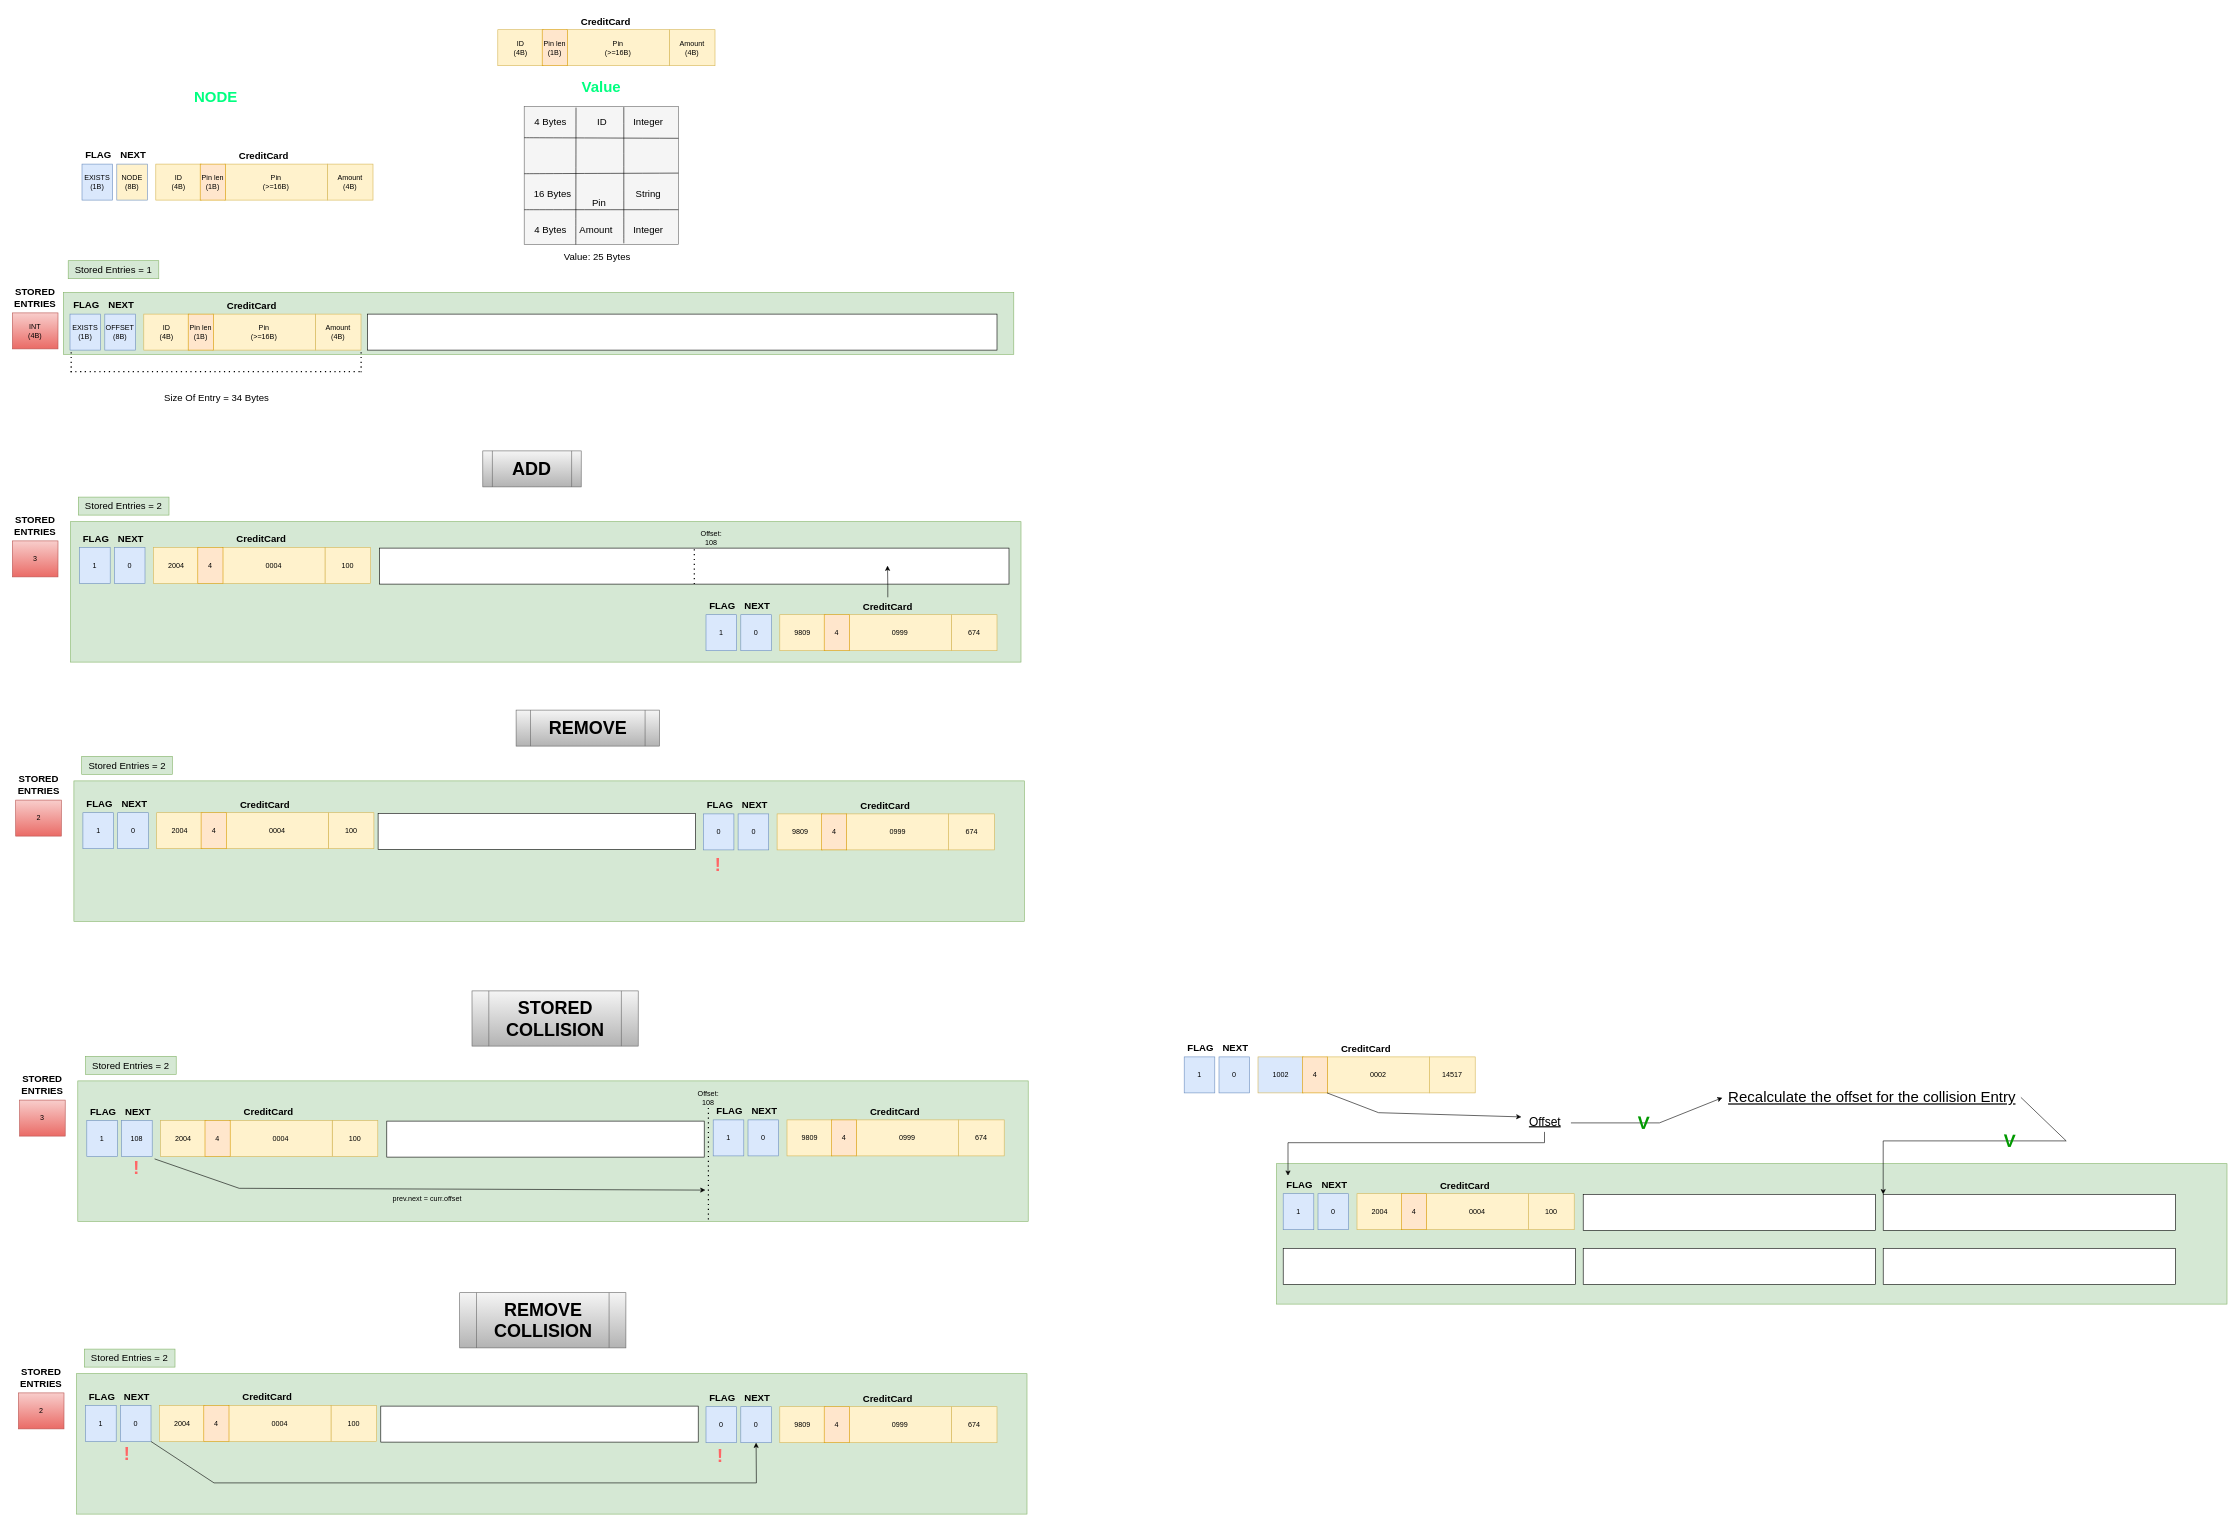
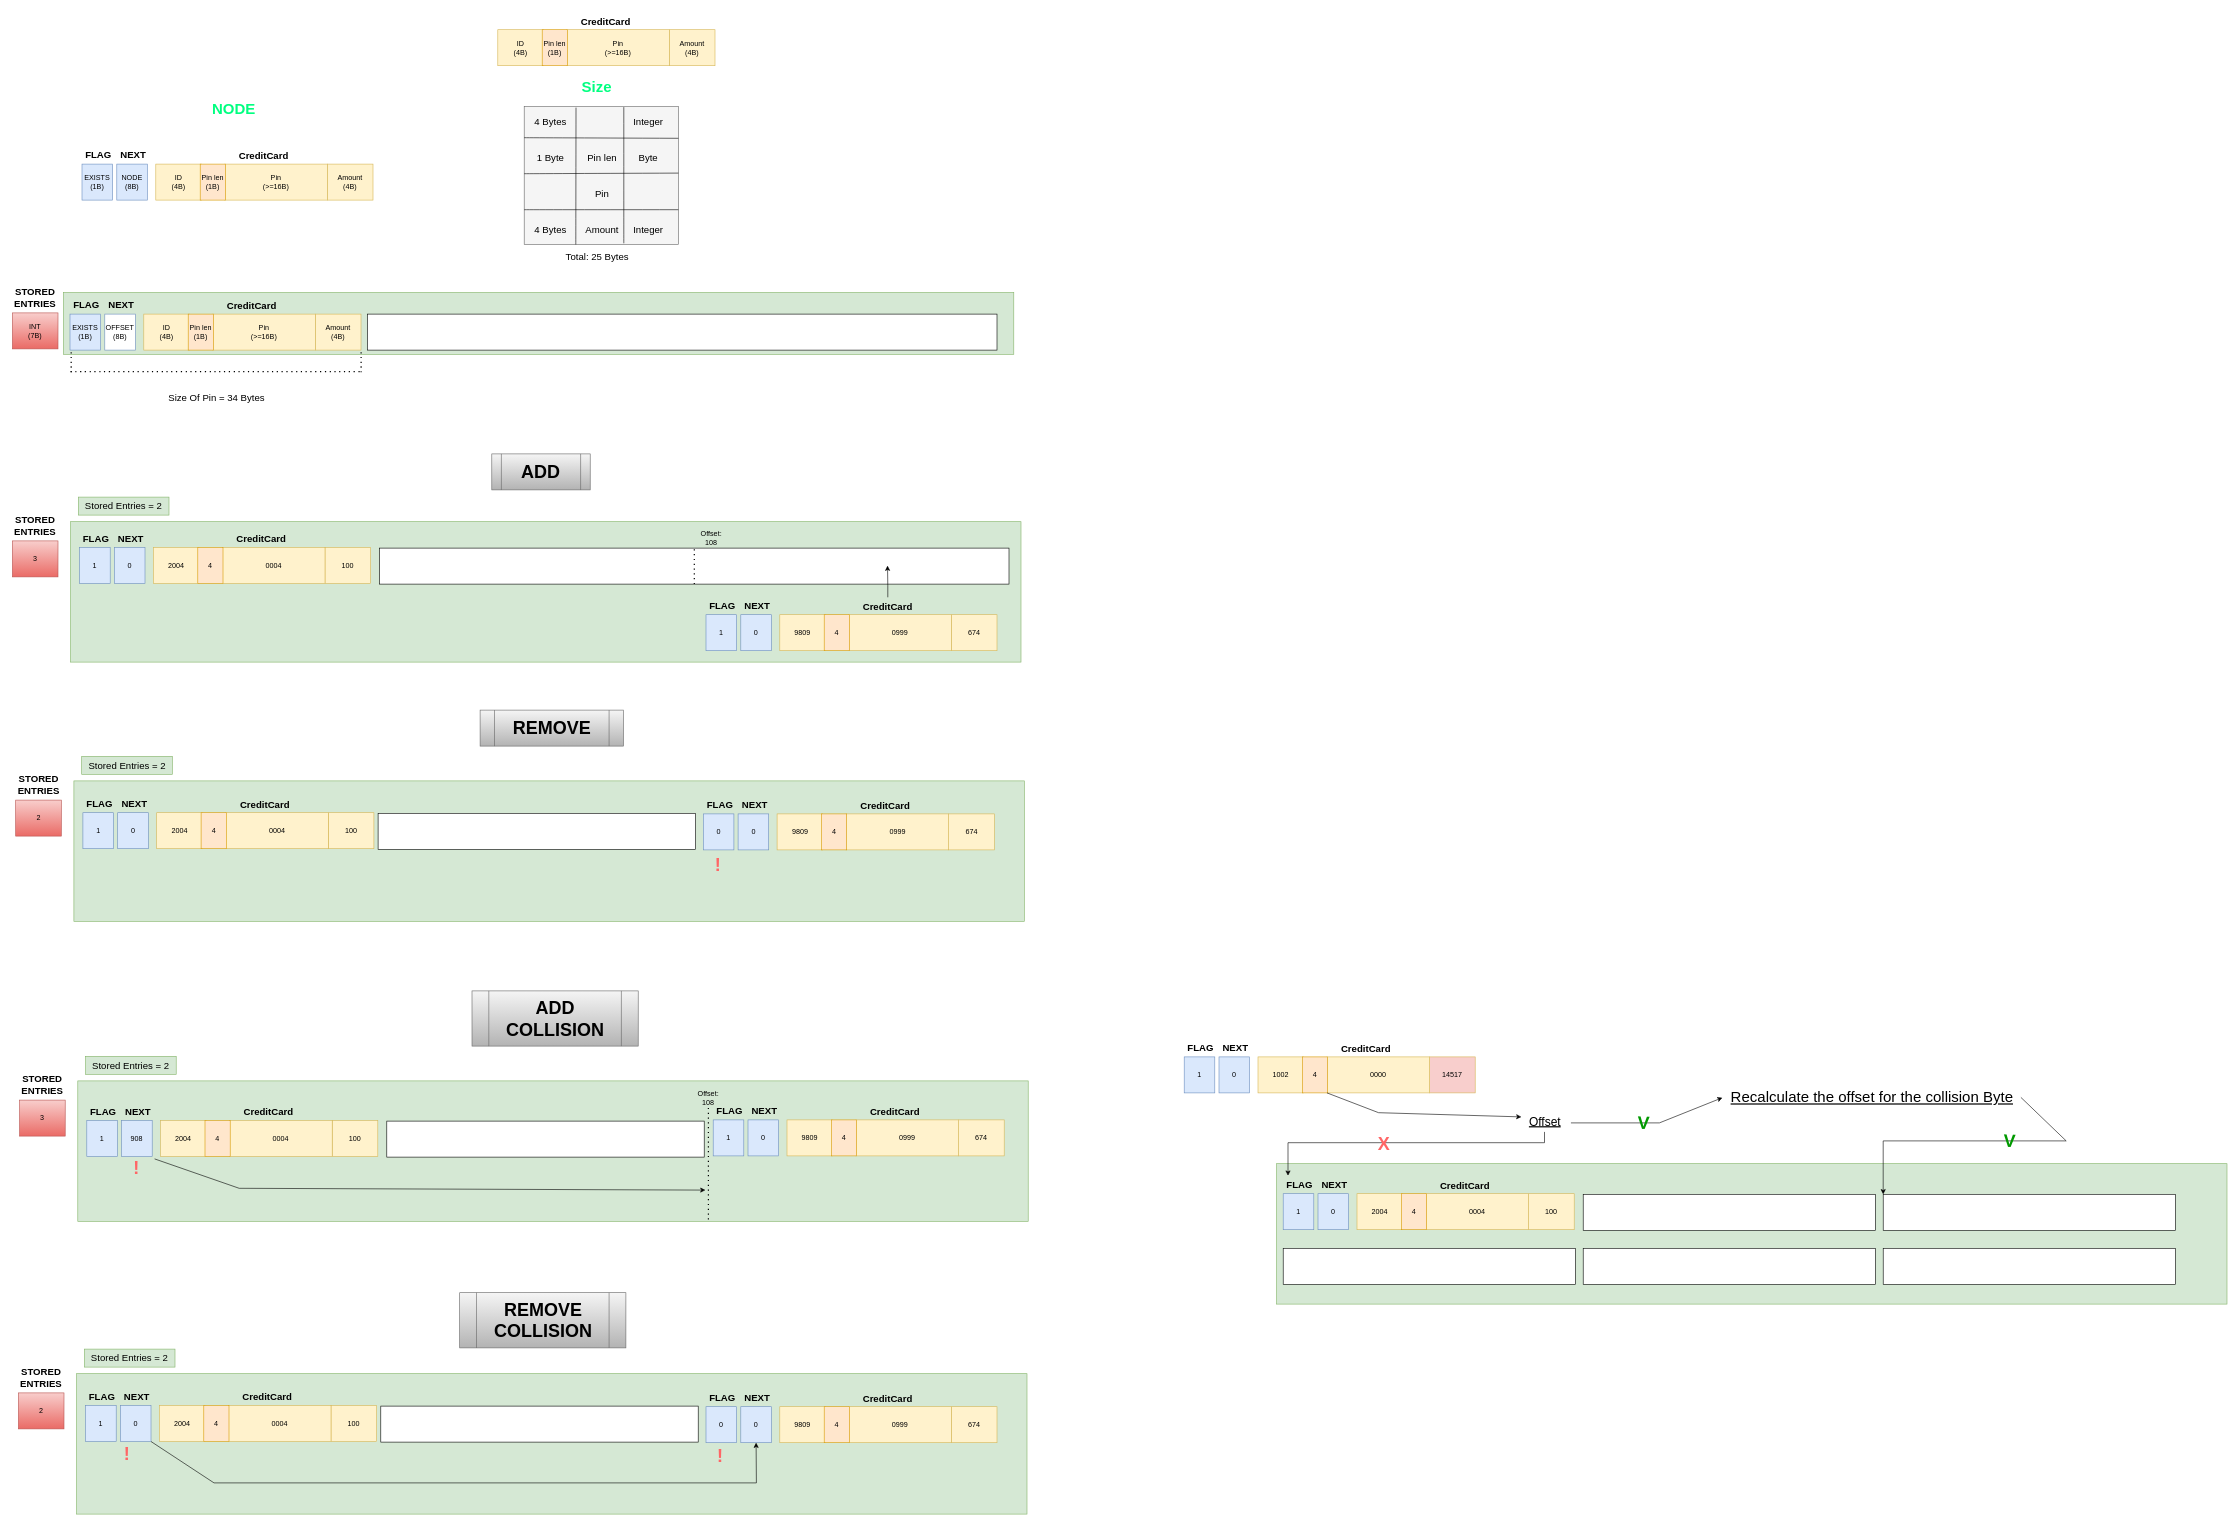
(591, 82) -> (589, 82)
(218, 99) -> (236, 111)
(602, 122) -> none
none -> (551, 158)
none -> (602, 158)
none -> (648, 158)
(132, 182) -> (132, 182)
(553, 194) -> none
(648, 194) -> none
(599, 203) -> (602, 194)
(596, 230) -> (602, 230)
(597, 257) -> (597, 257)
(113, 270) -> none
(35, 331) -> (35, 331)
(120, 332) -> (120, 332)
(217, 398) -> (217, 398)
(532, 469) -> (541, 472)
(588, 728) -> (552, 728)
(555, 1019) -> (555, 1019)
(1281, 1075) -> (1281, 1075)
(1378, 1075) -> (1378, 1075)
(1452, 1075) -> (1452, 1075)
(1872, 1088) -> (1872, 1088)
(137, 1139) -> (137, 1139)
none -> (1384, 1144)
(427, 1199) -> none
